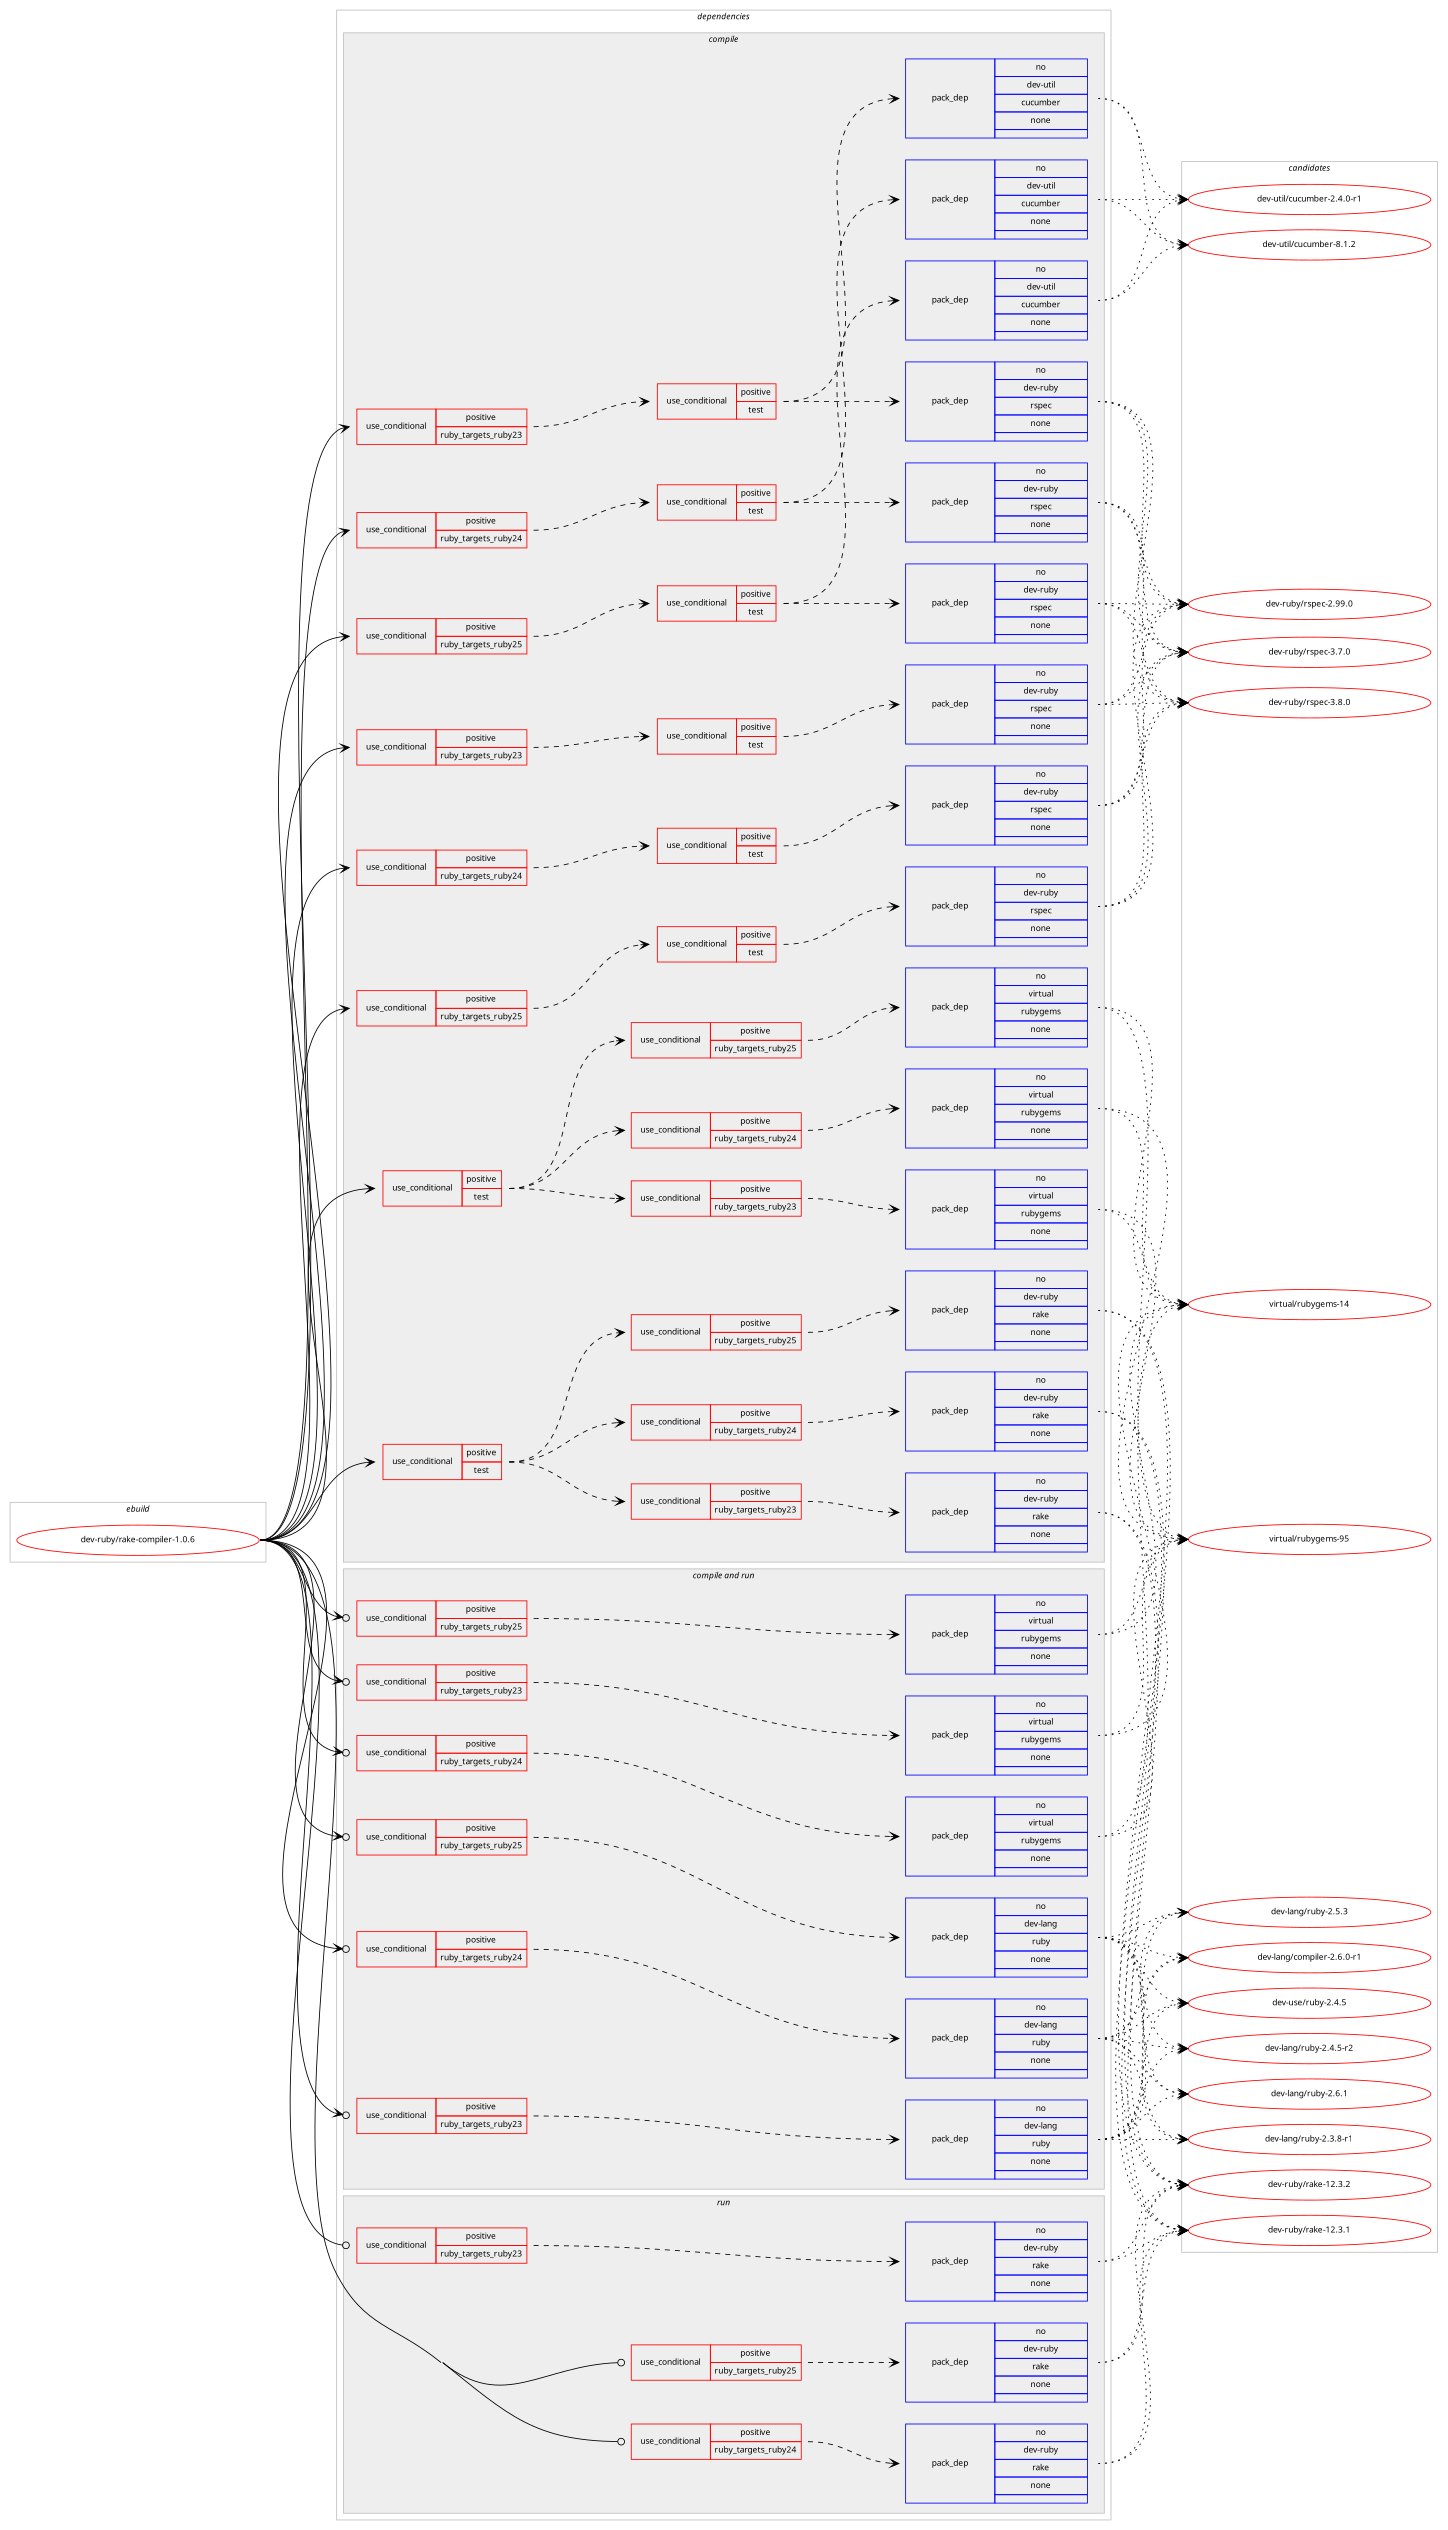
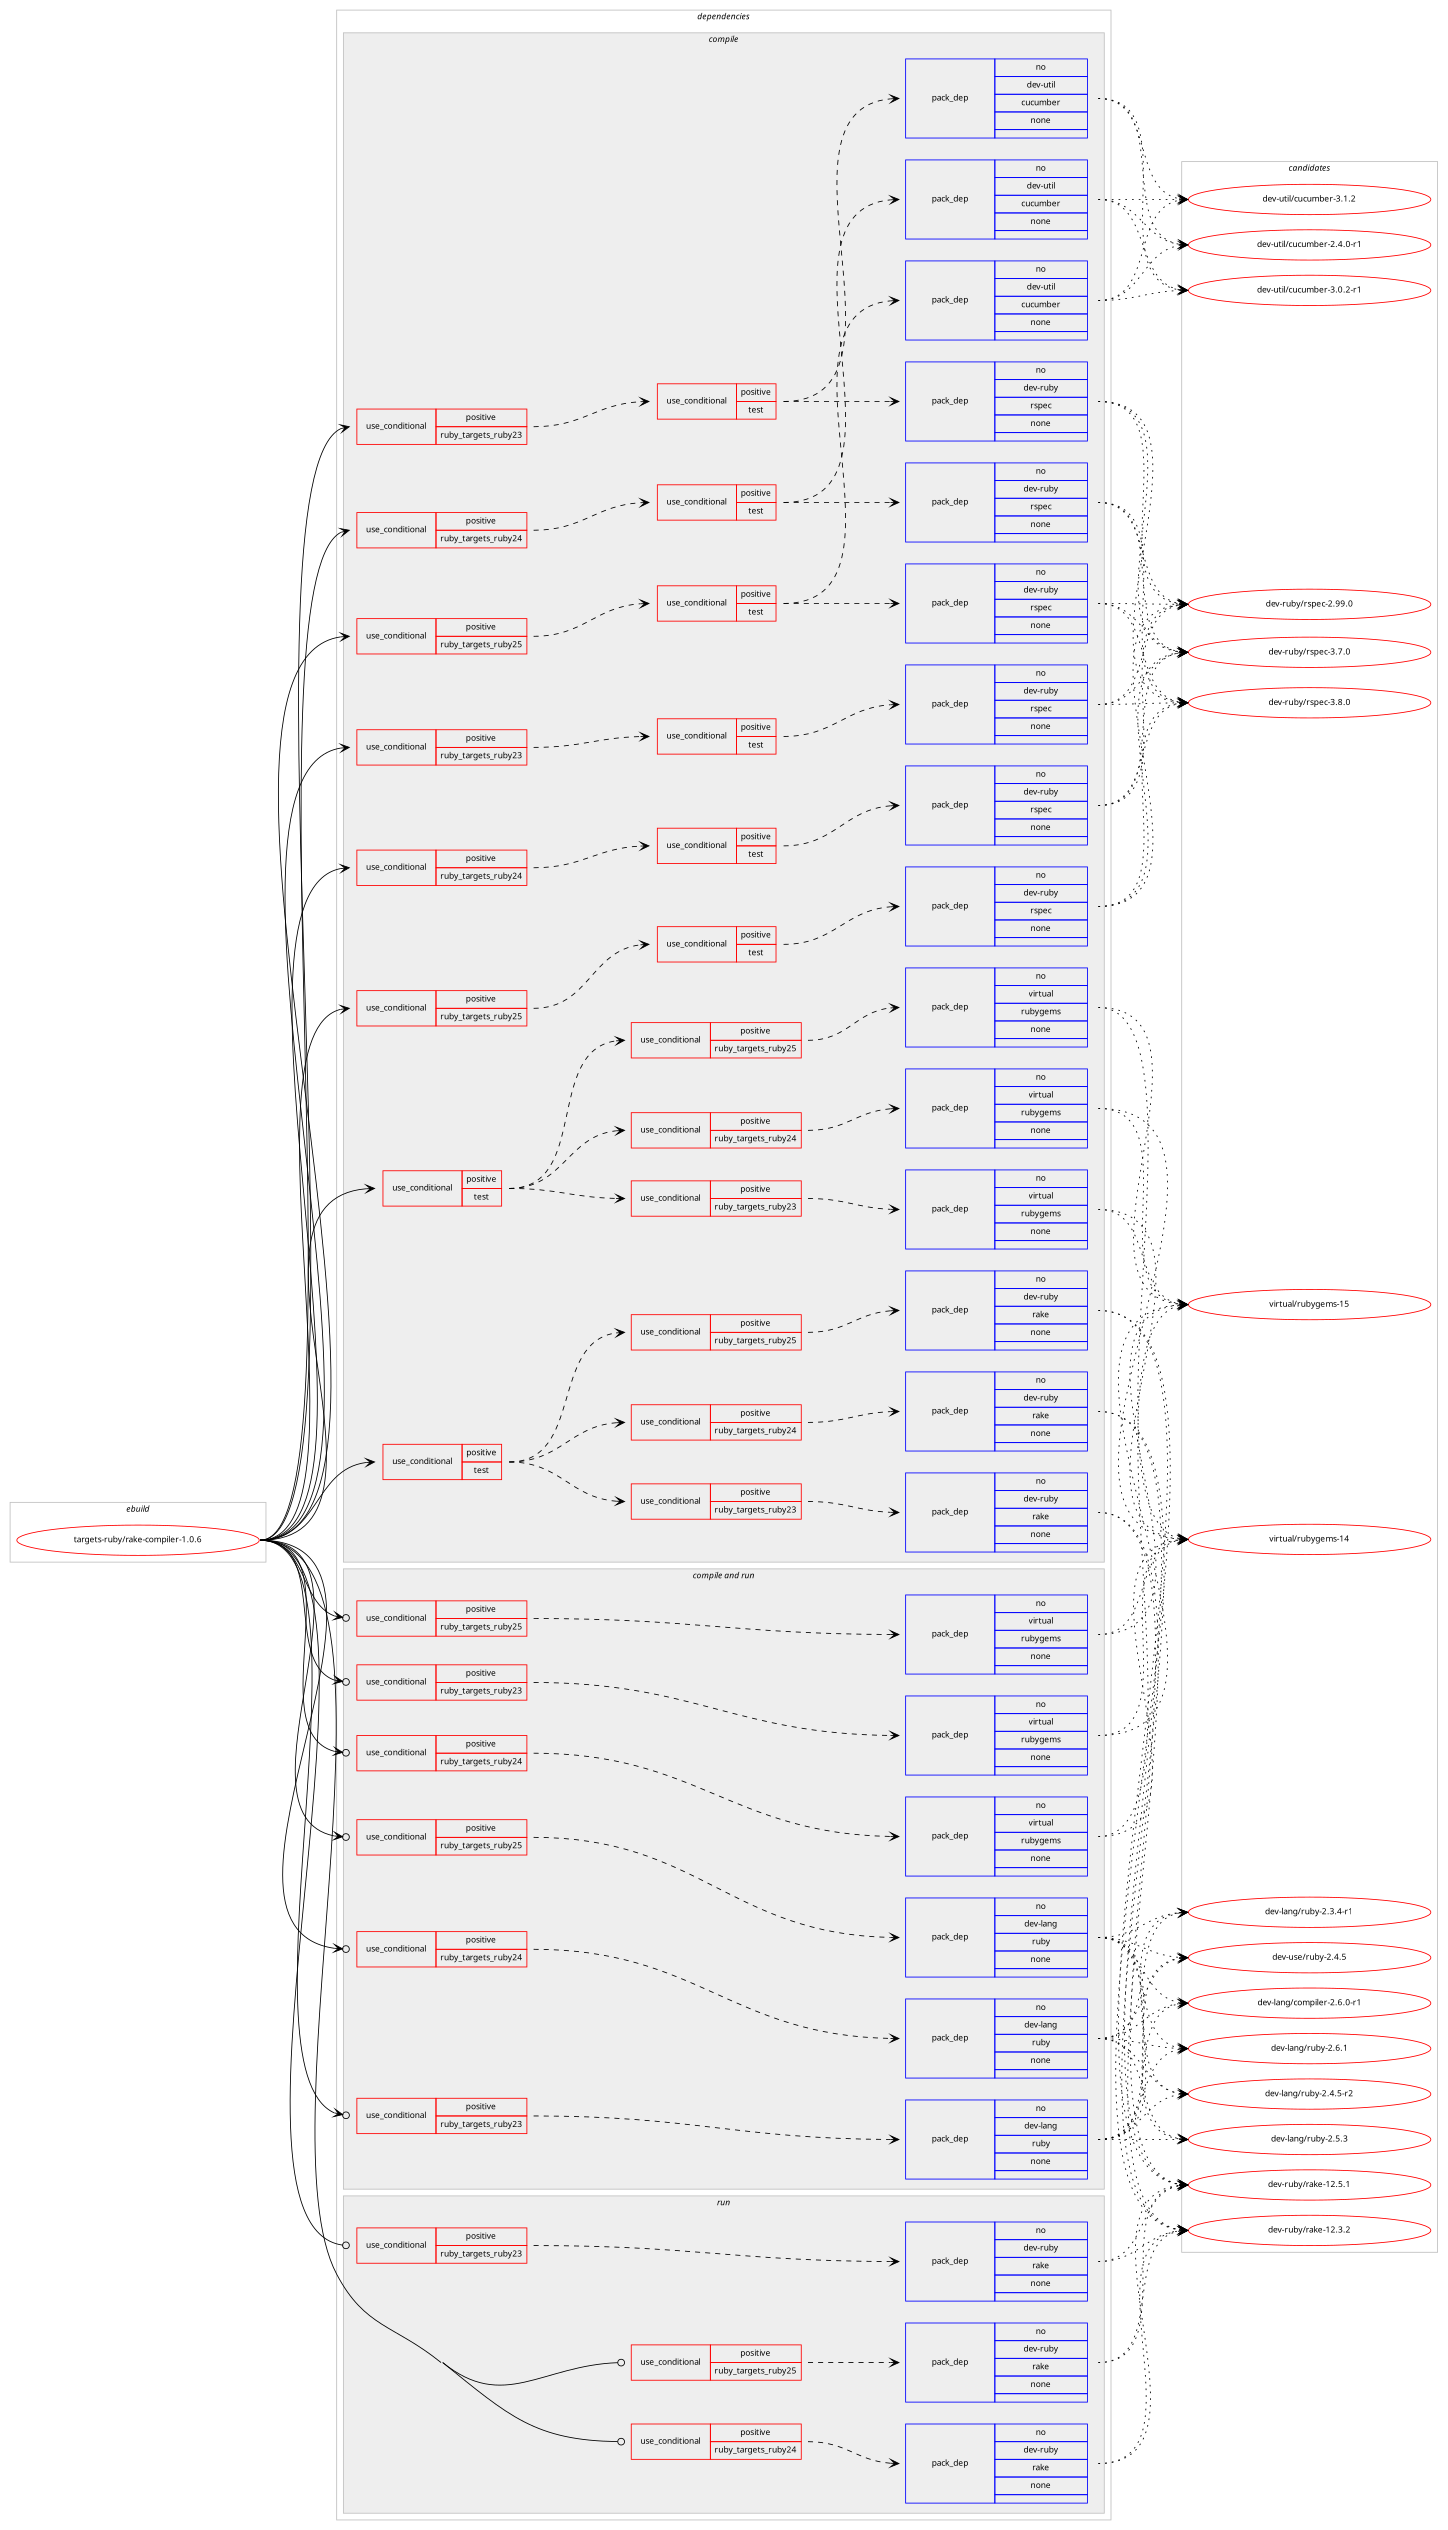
(1310, 245) -> (1310, 199)
none -> (1310, 290)
(1310, 1539) -> (1310, 1305)
(138, 1540) -> (138, 1540)
(1310, 2140) -> (1310, 1912)
(1310, 2230) -> (1310, 2185)
